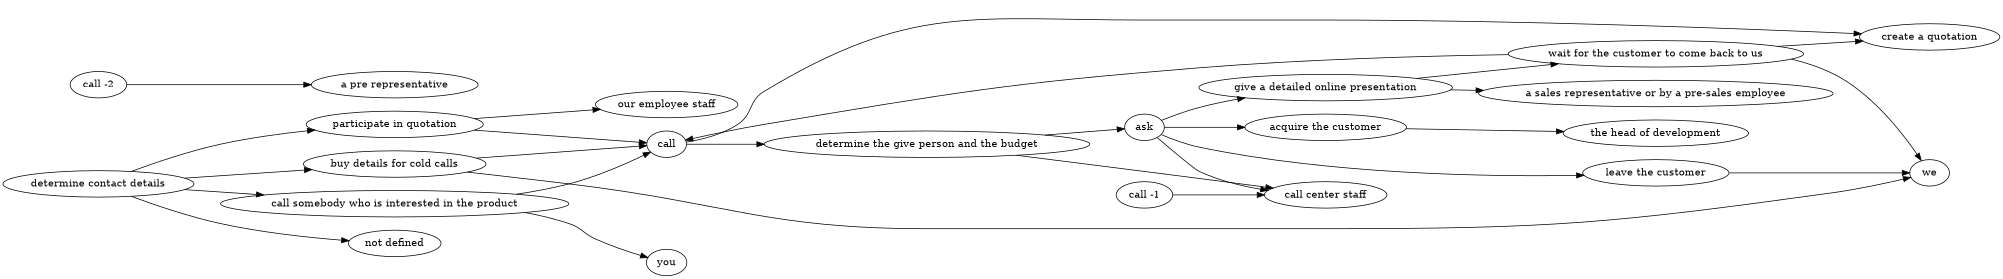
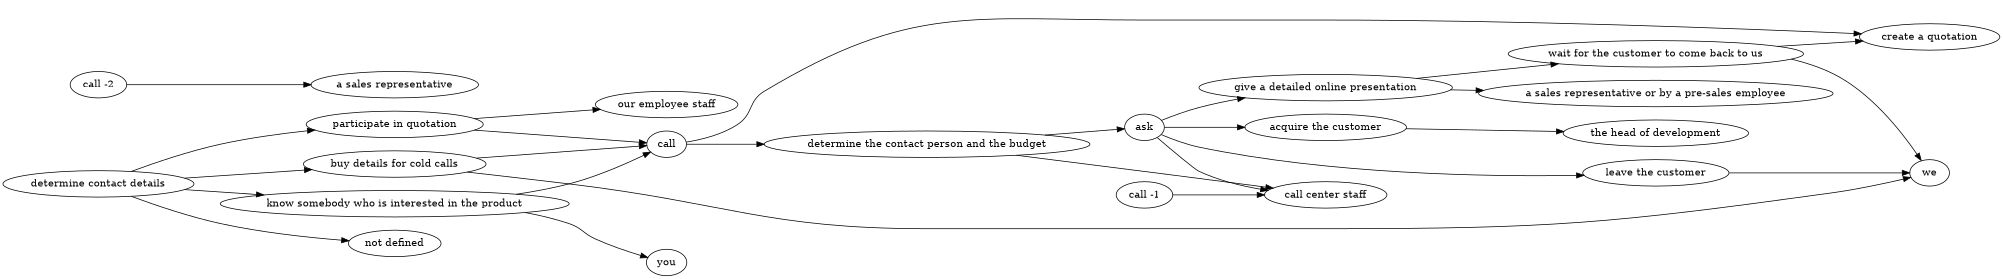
(1098, 77) -> none
(395, 85) -> (395, 85)
(927, 144) -> (927, 144)
(395, 204) -> (395, 204)
